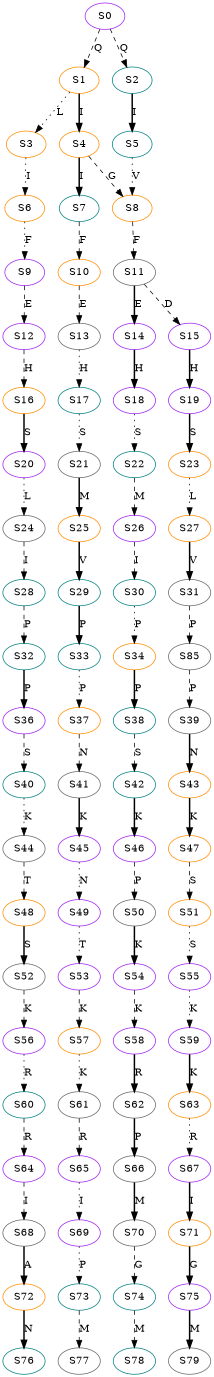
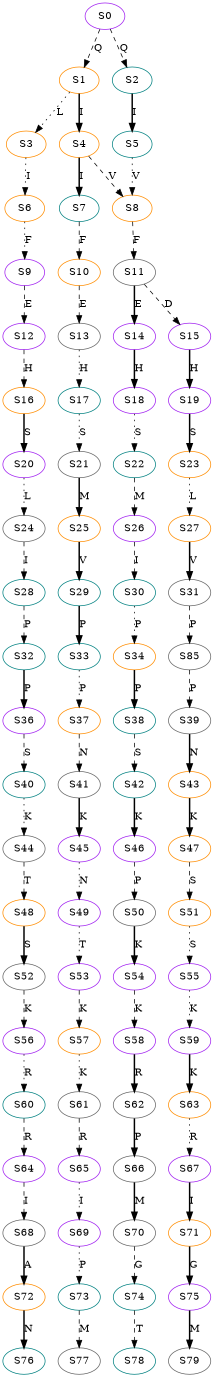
(112, 176) -> (112, 176)
(140, 1329) -> (140, 1329)
